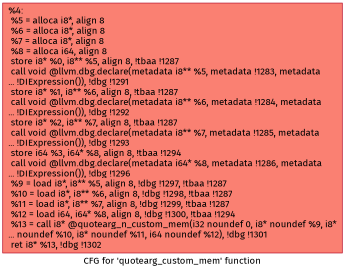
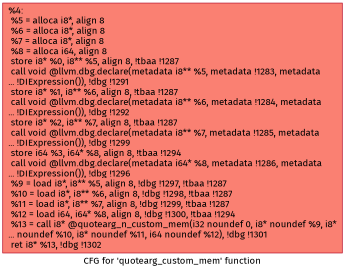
(69, 143) -> (70, 143)
